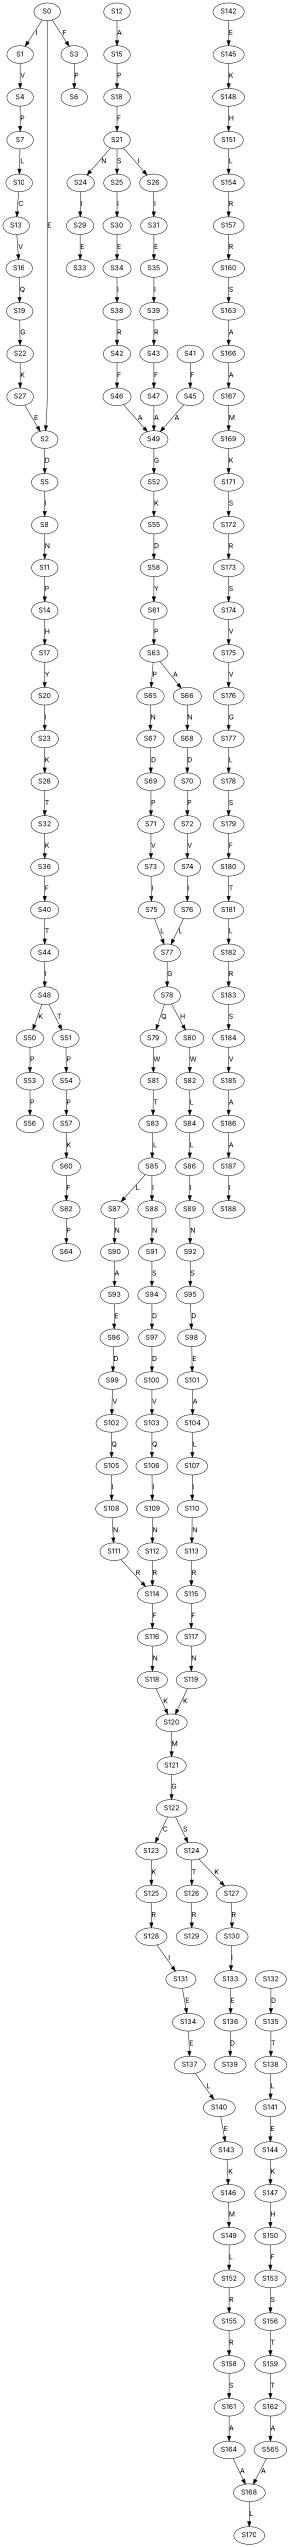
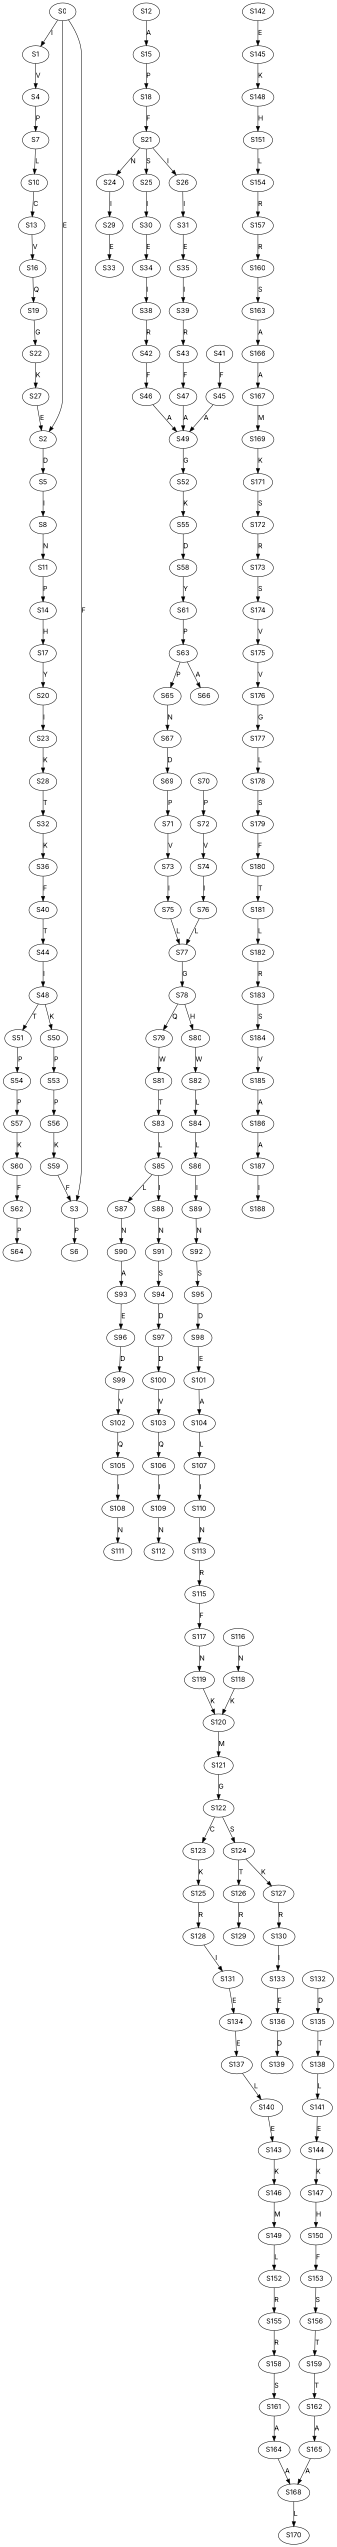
(187, 739) -> none
none -> (54, 1167)
(152, 1594) -> none
(270, 2450) -> (314, 2450)
